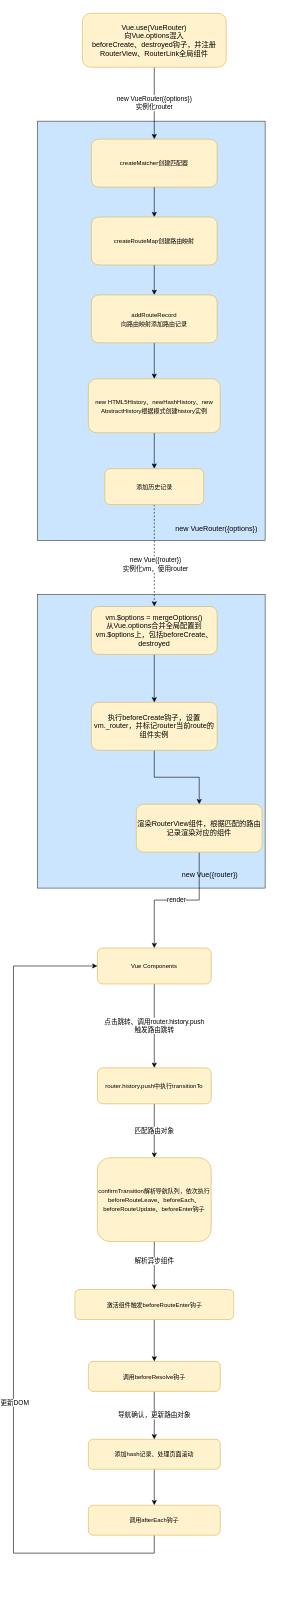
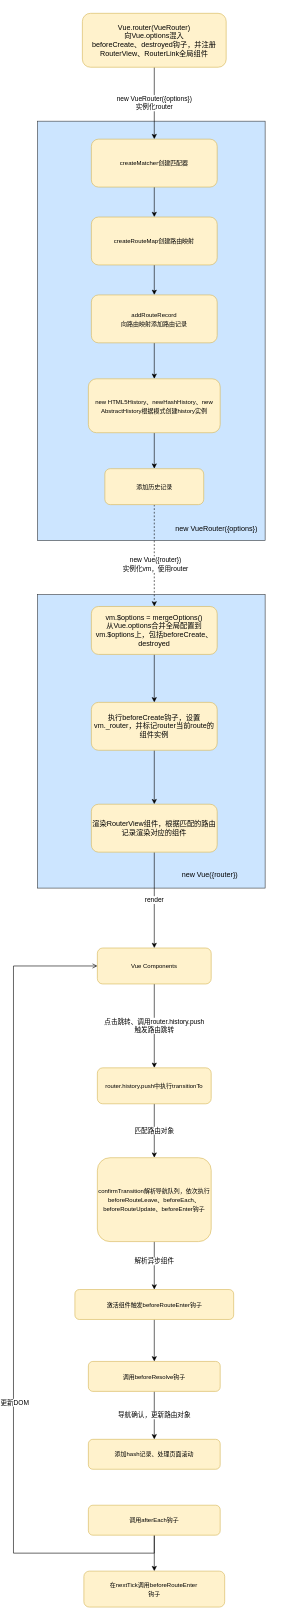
(155, 39) -> (155, 39)
(200, 828) -> (155, 828)
(92, 966) -> (93, 966)
(155, 1500) -> none
none -> (155, 1566)
none -> (155, 1590)
